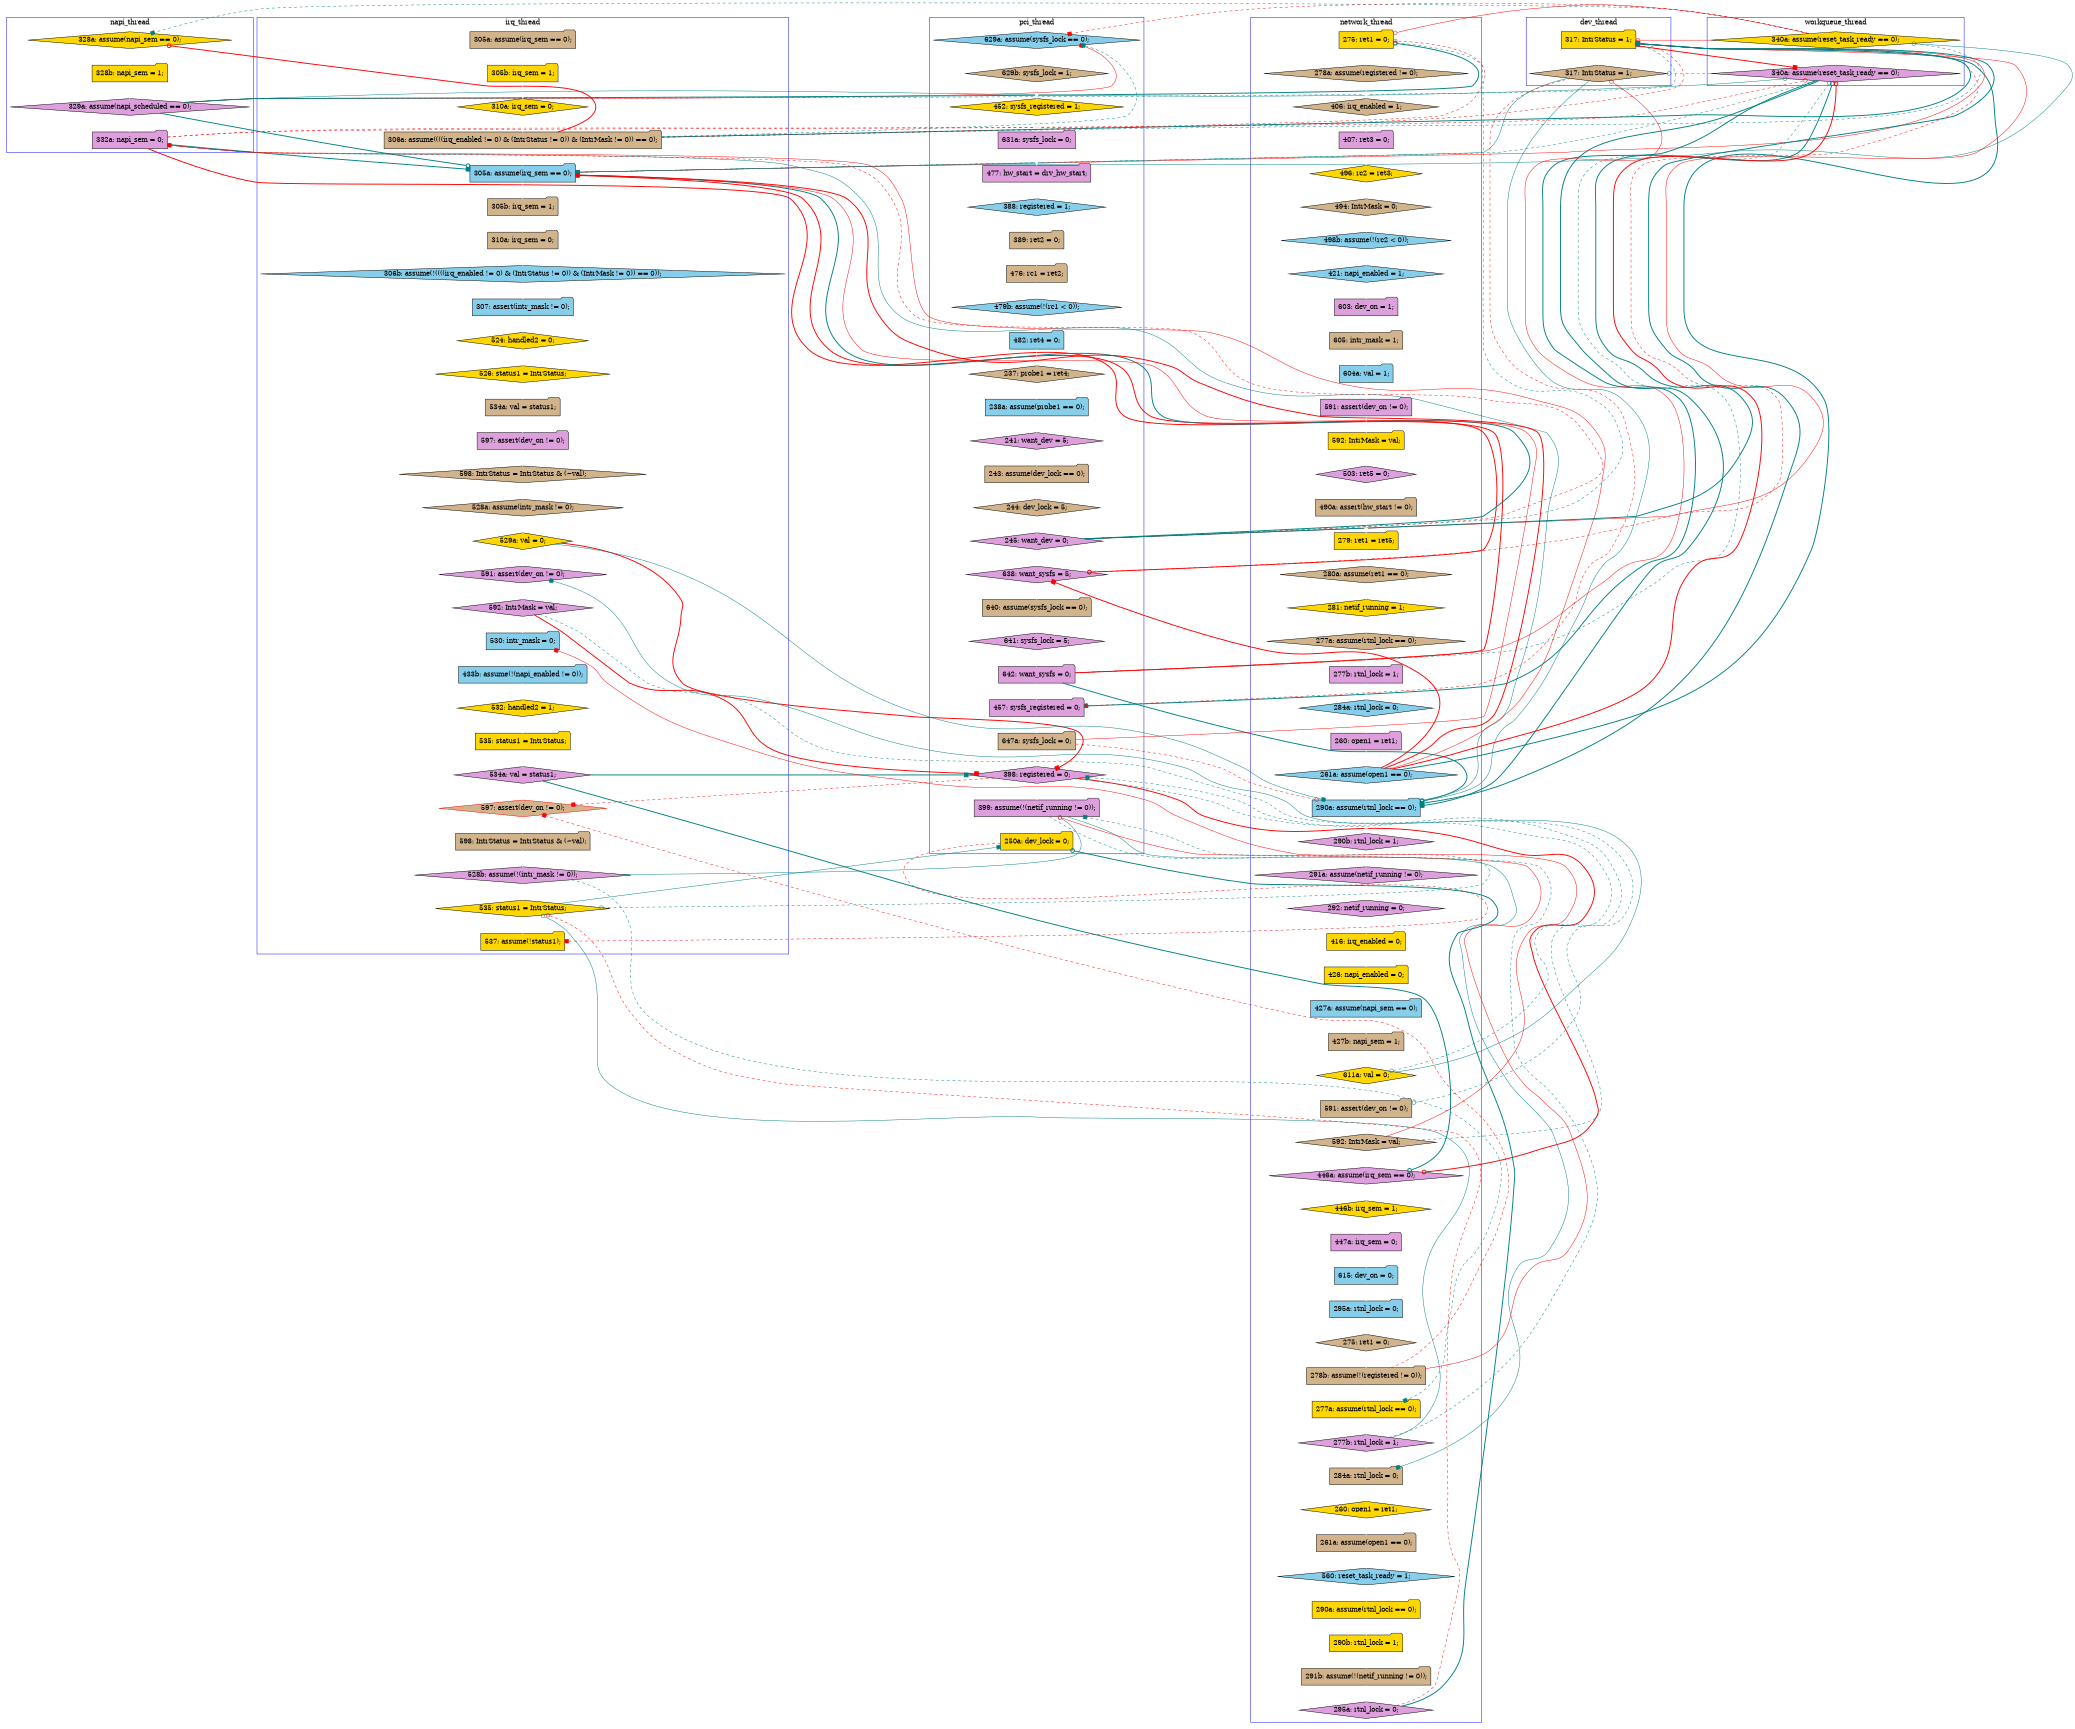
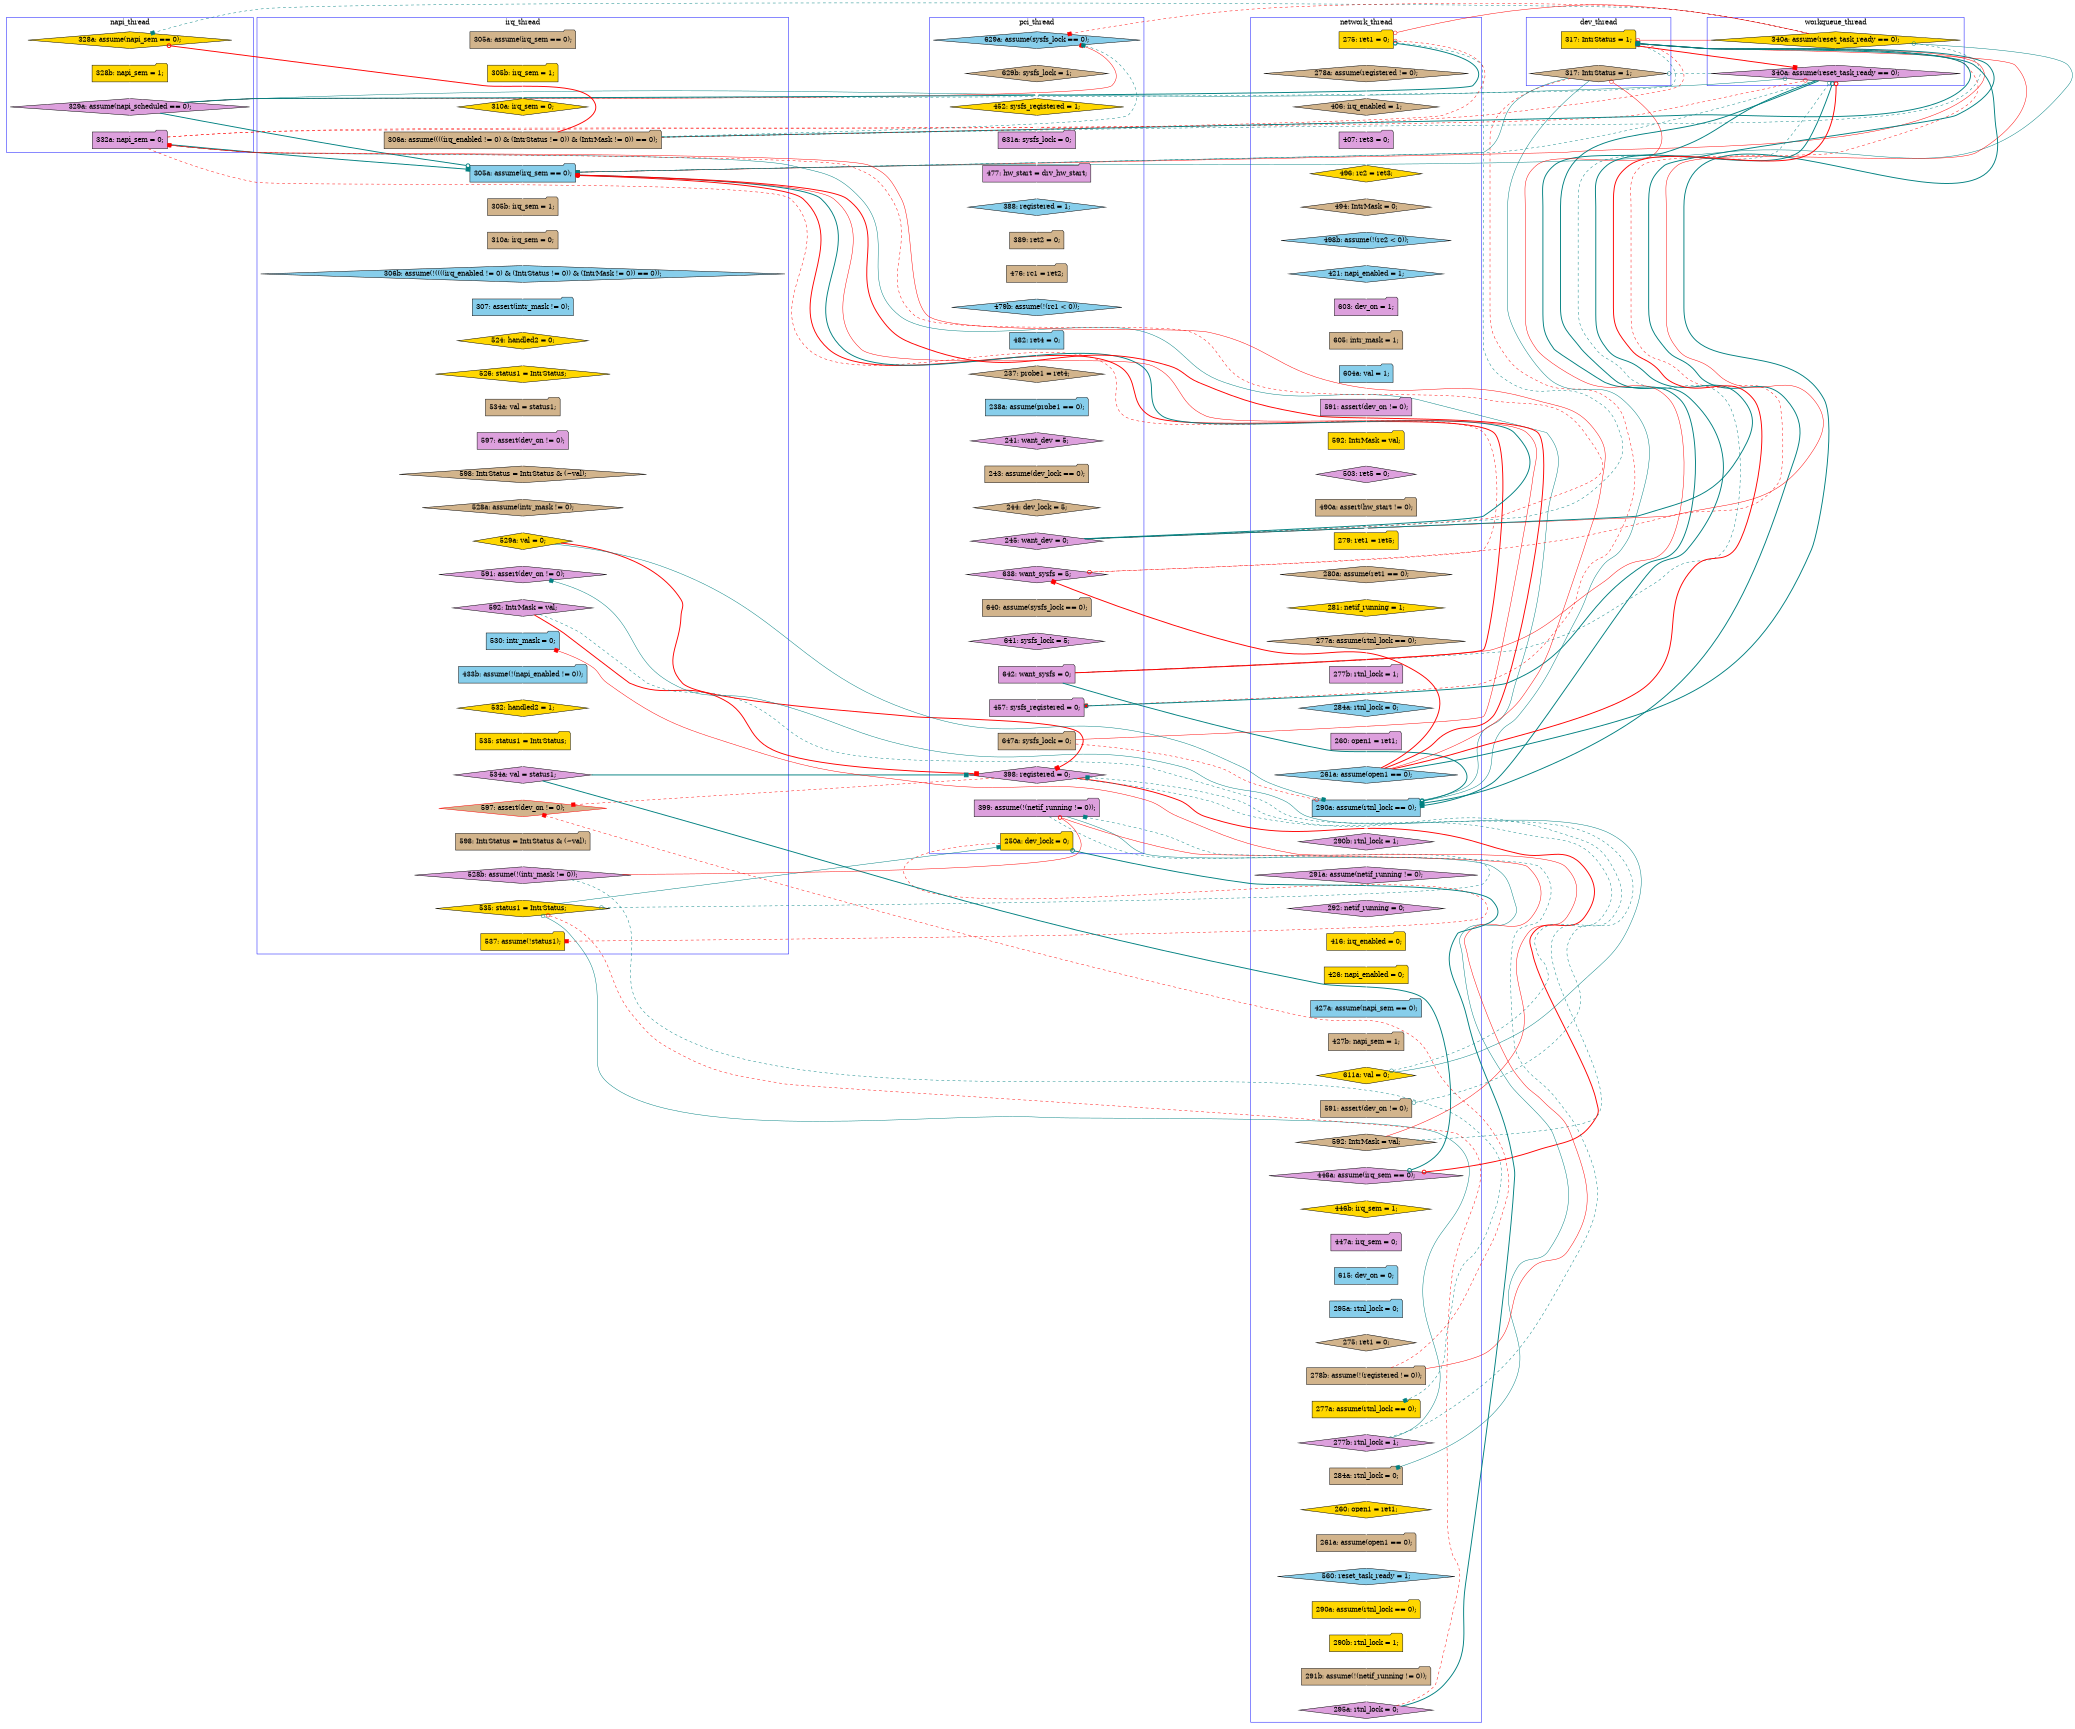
(1019, 354) -> (1019, 354)
(872, 871) -> (872, 871)
